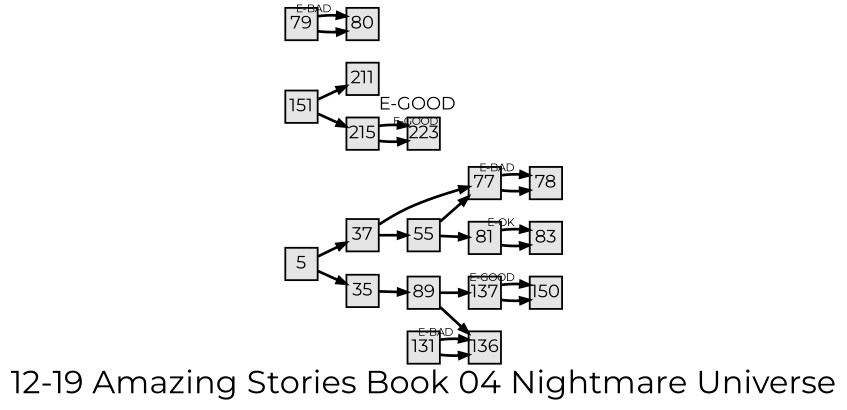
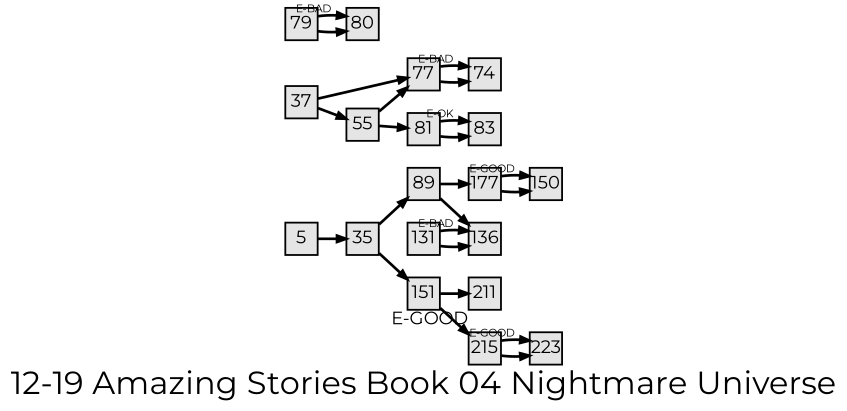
(546, 183) -> (485, 74)
(328, 252) -> none
none -> (390, 263)
(485, 293) -> (485, 184)
